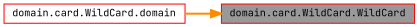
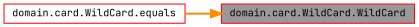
(95, 14) -> (95, 14)
